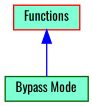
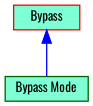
(47, 18) -> (47, 18)
